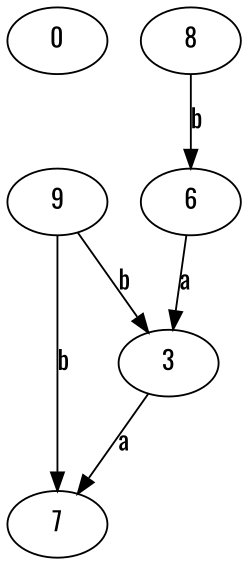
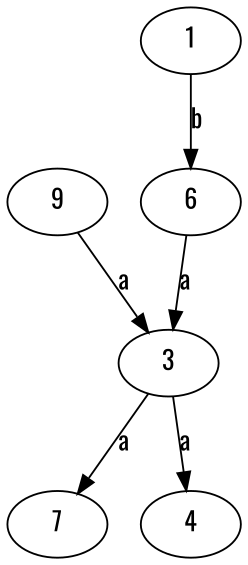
(57, 41) -> none
(191, 41) -> (191, 41)
(125, 283) -> (125, 283)
(57, 354) -> none
none -> (191, 524)
